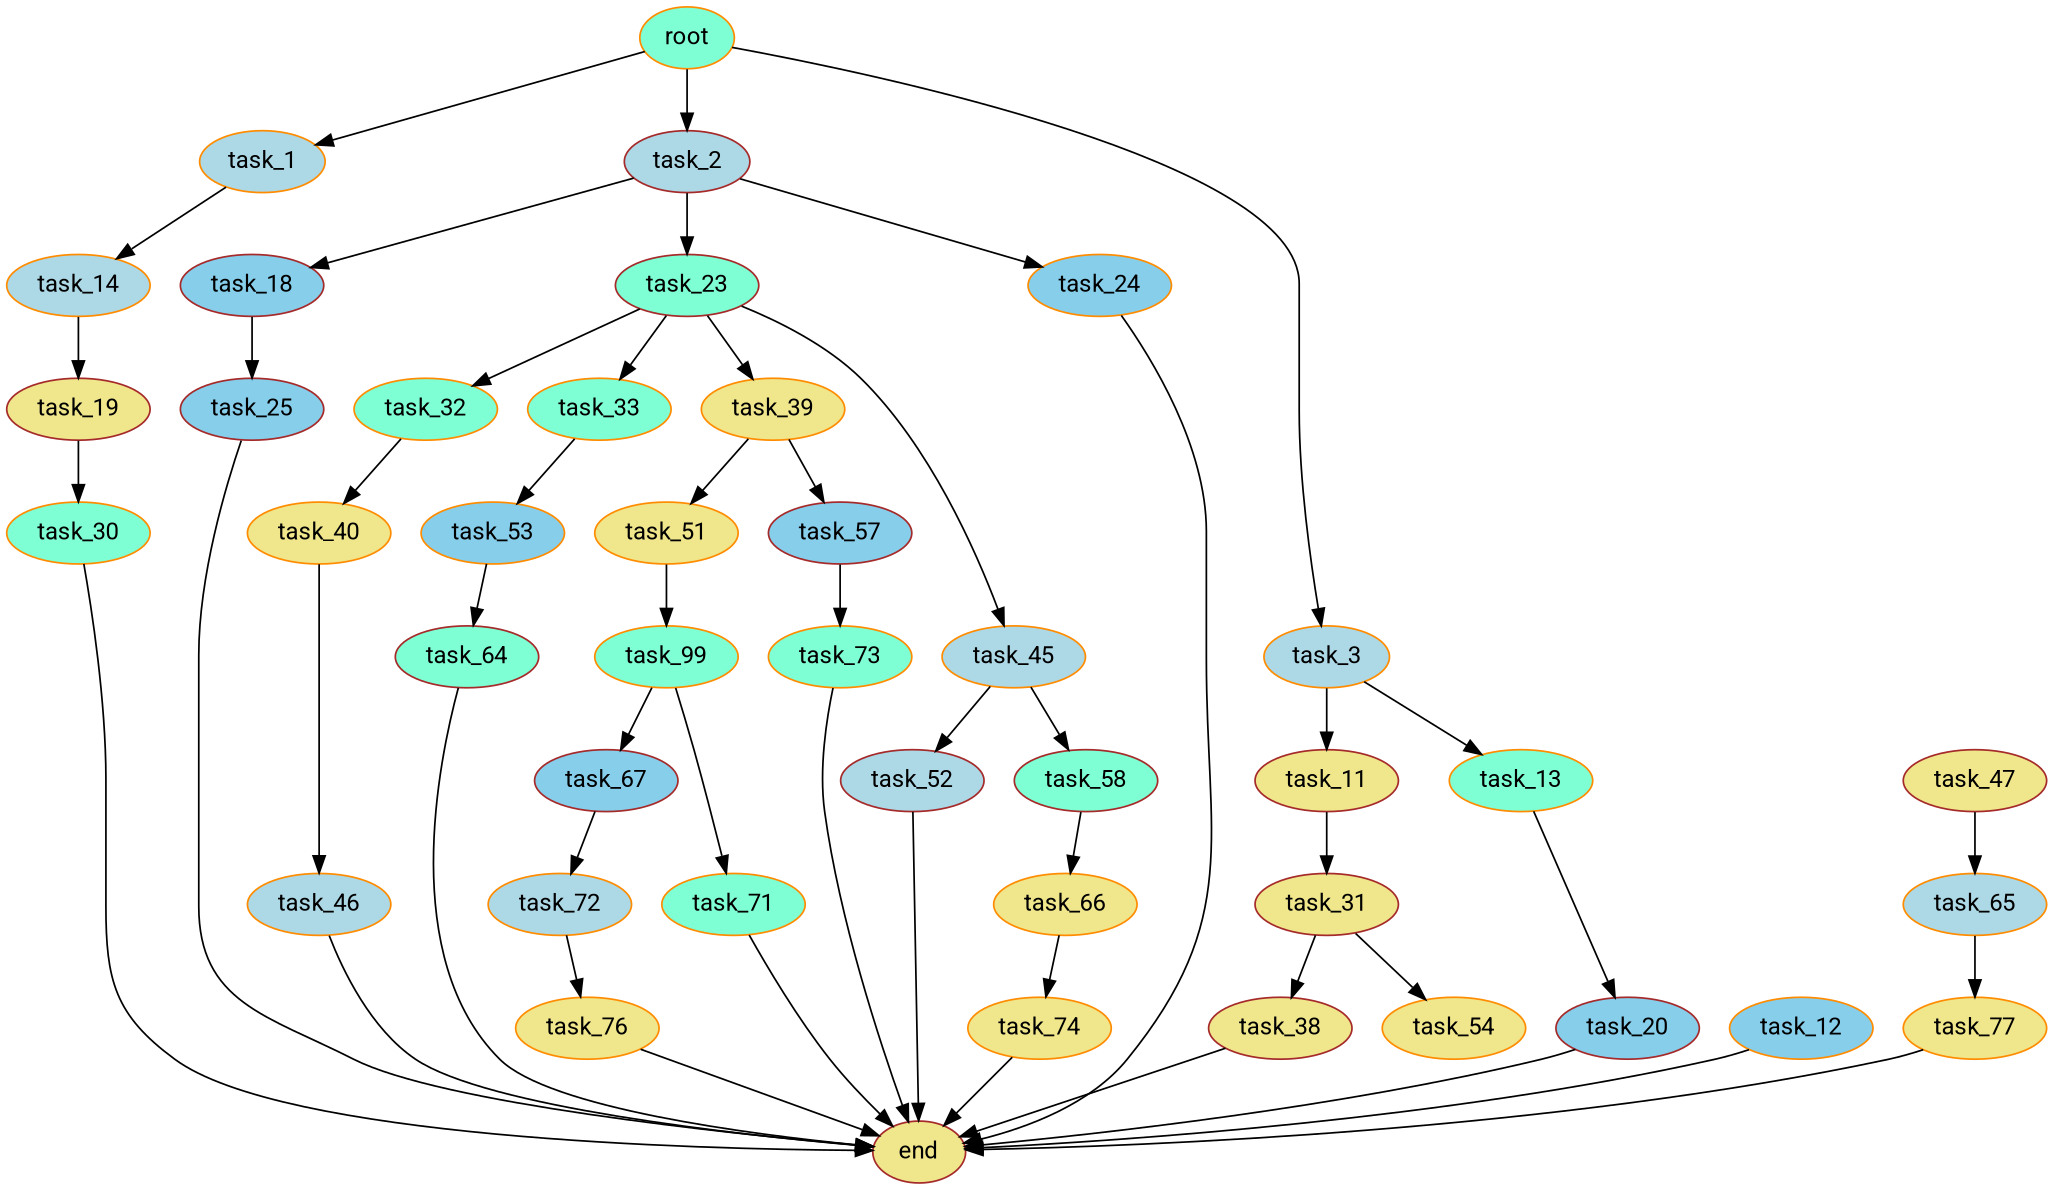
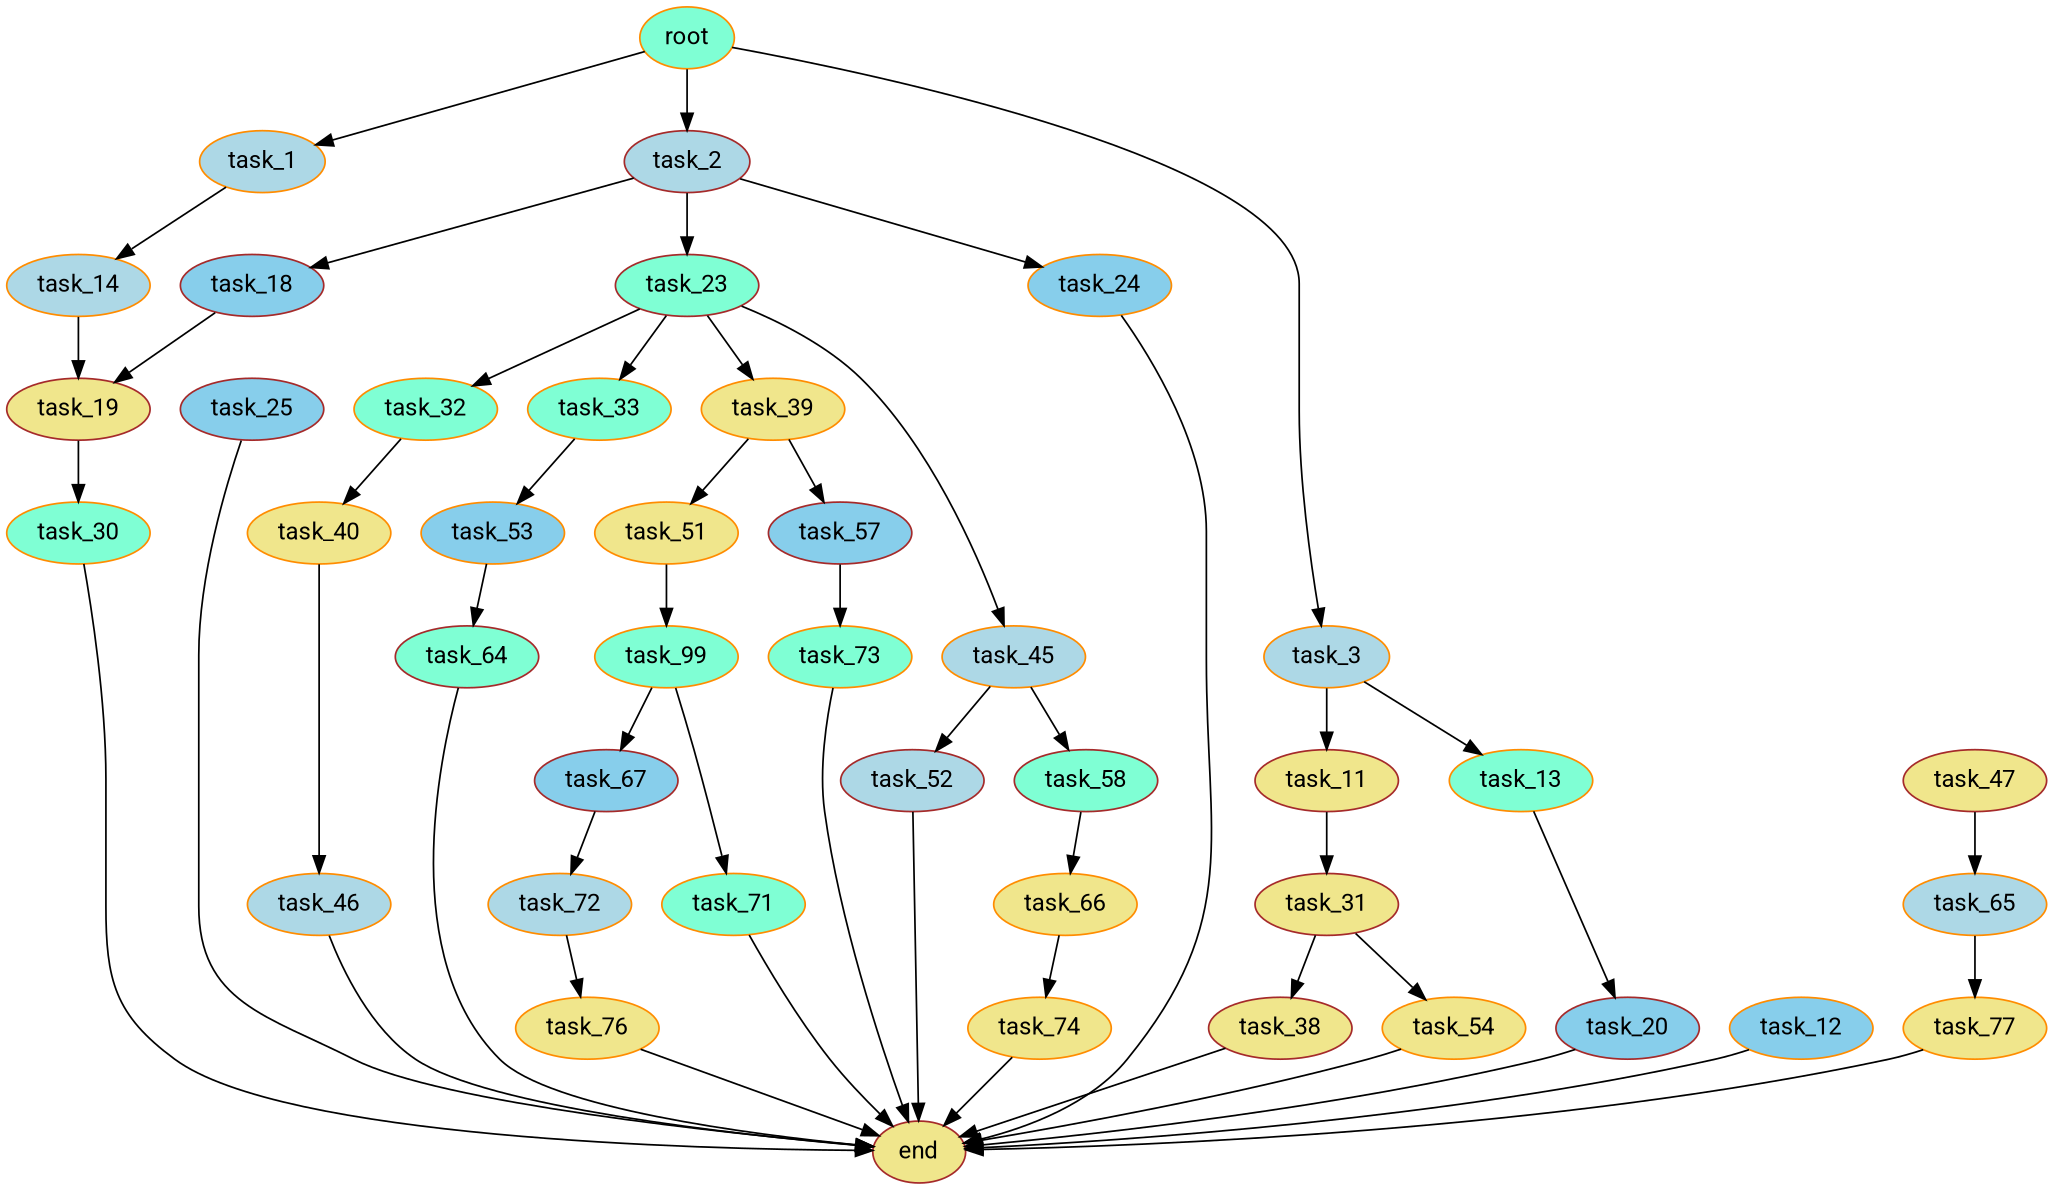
(252, 339) -> (172, 342)
none -> (1193, 1100)
